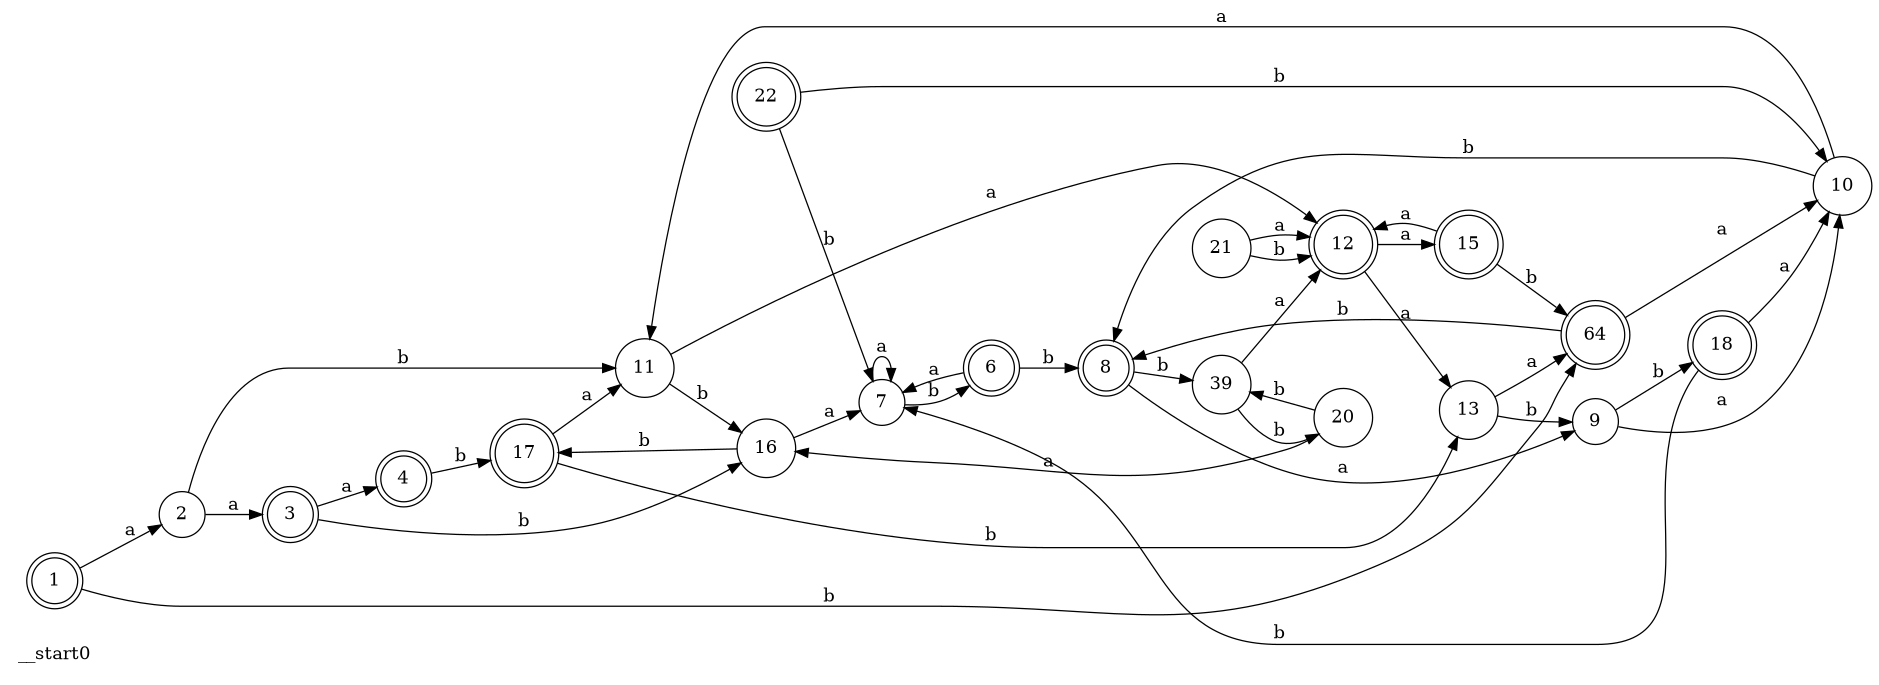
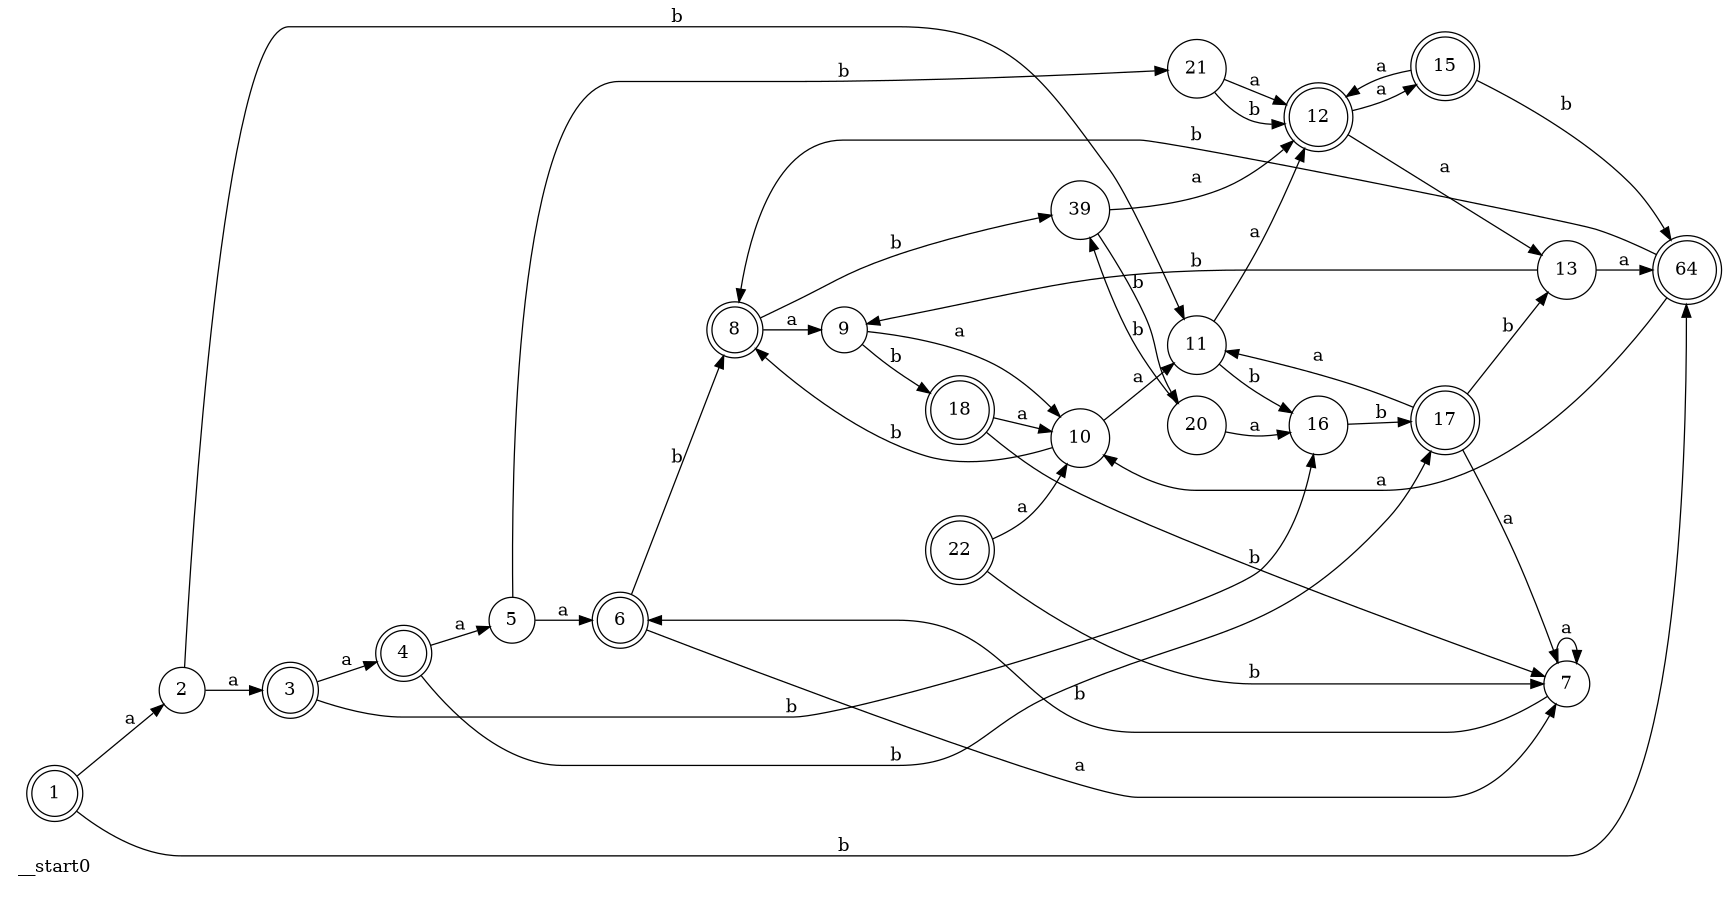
(1280, 77) -> (1023, 508)
(821, 427) -> (1512, 548)
none -> (512, 620)
